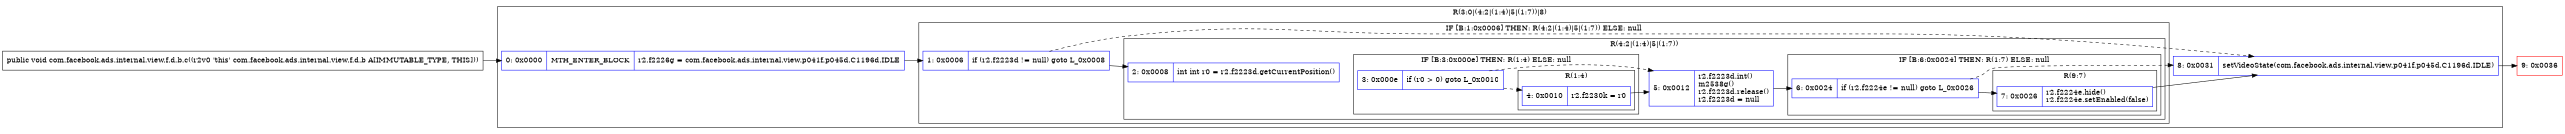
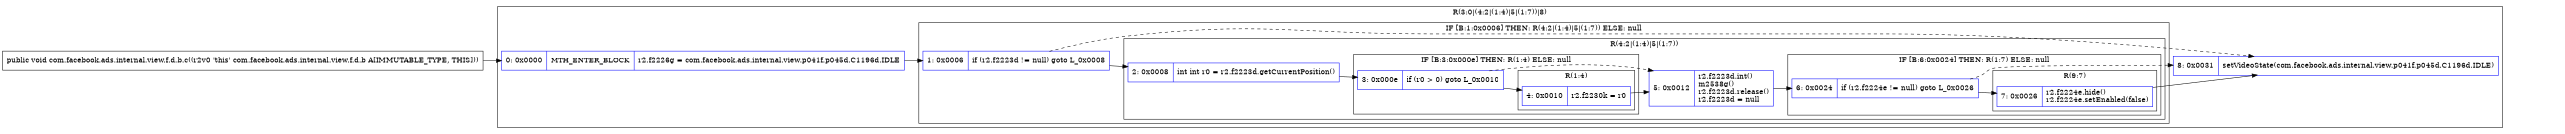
(2540, 66) -> none
none -> (1346, 77)
(1510, 89) -> (1510, 89)
